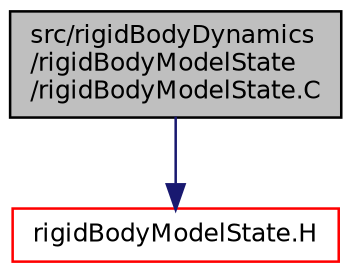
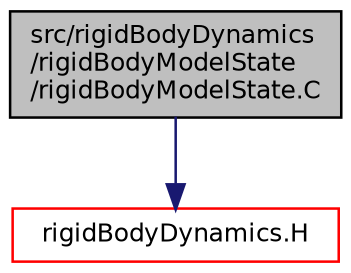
(176, 235) -> (176, 235)
